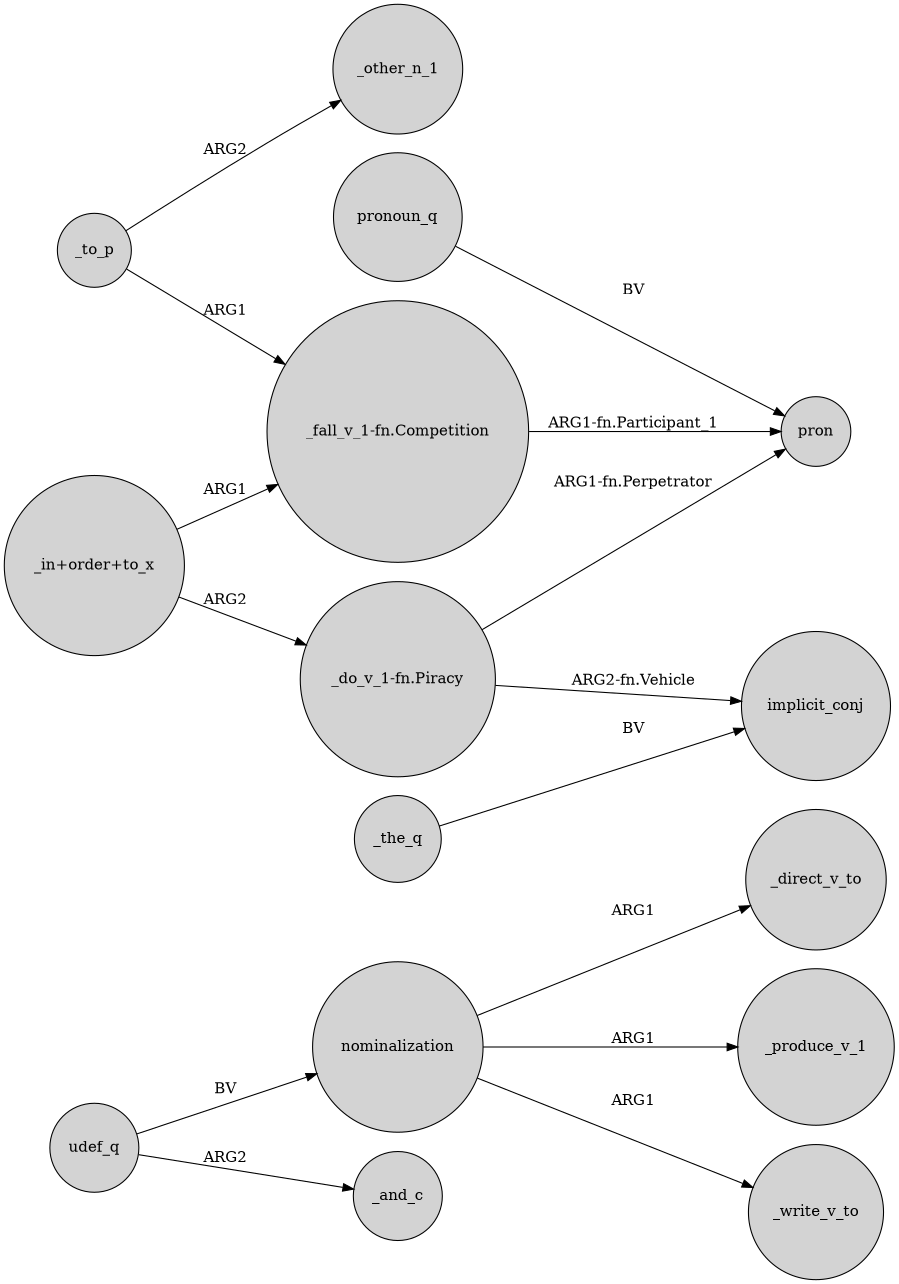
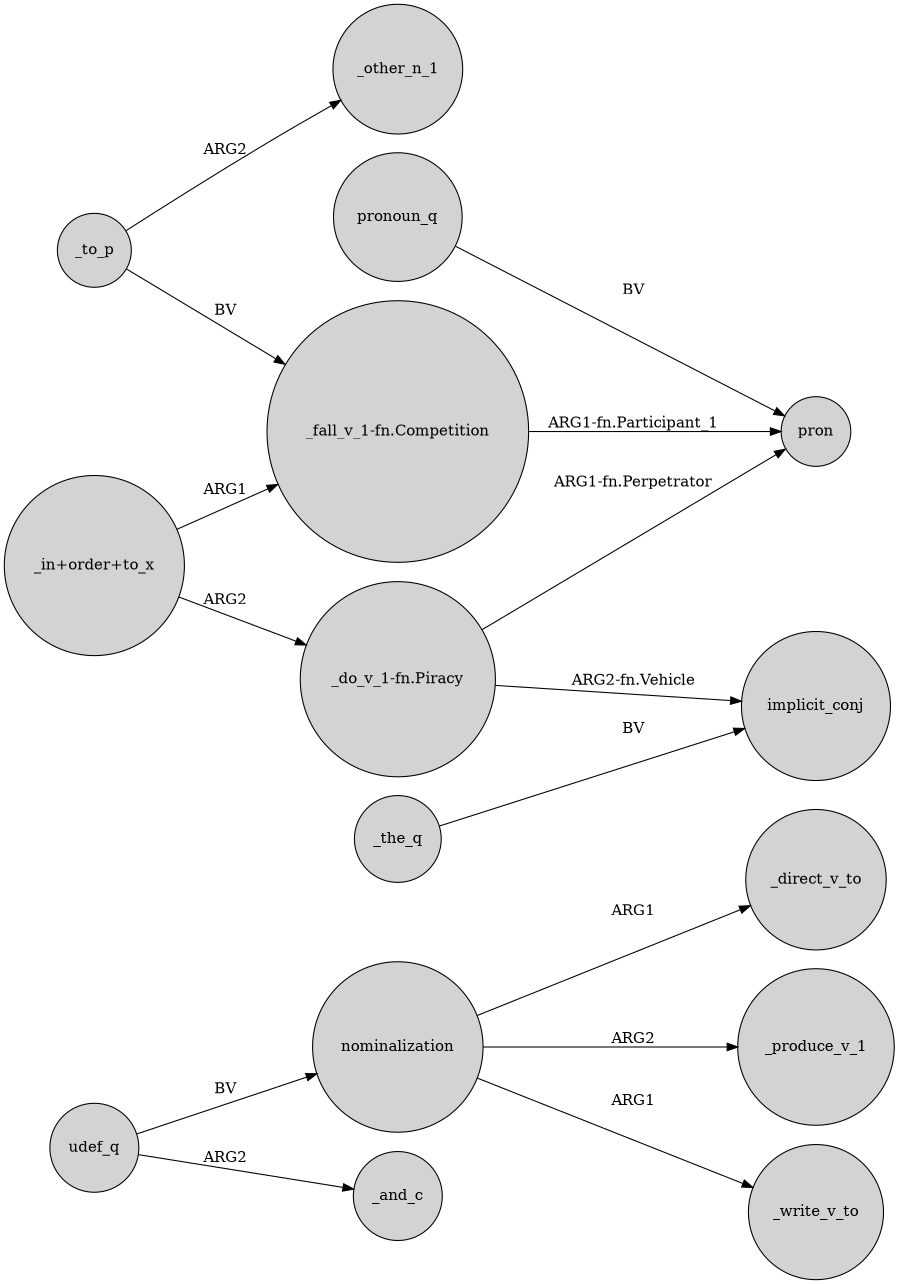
(226, 311) -> (226, 311)
(633, 1039) -> (633, 1039)
